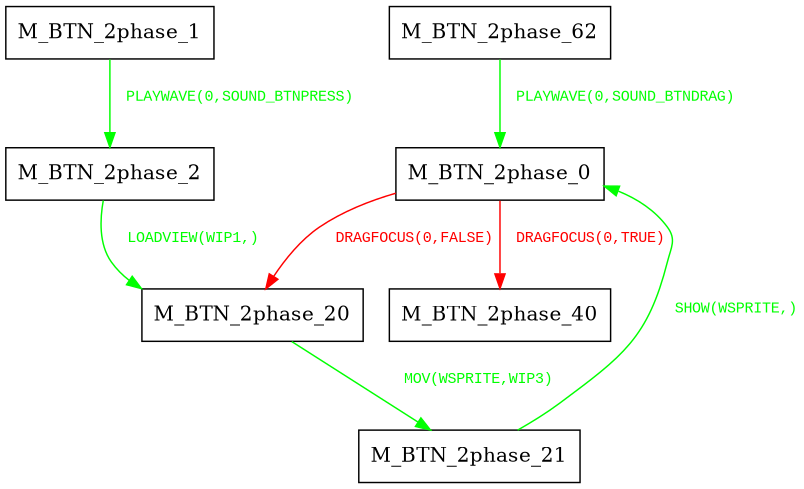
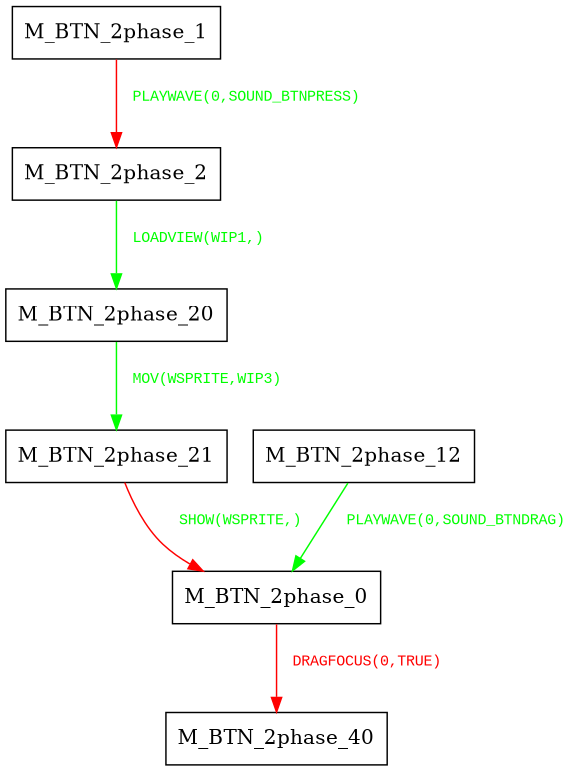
(500, 33) -> (364, 456)
(110, 96) -> (116, 96)
(326, 223) -> none
(643, 325) -> (150, 529)
